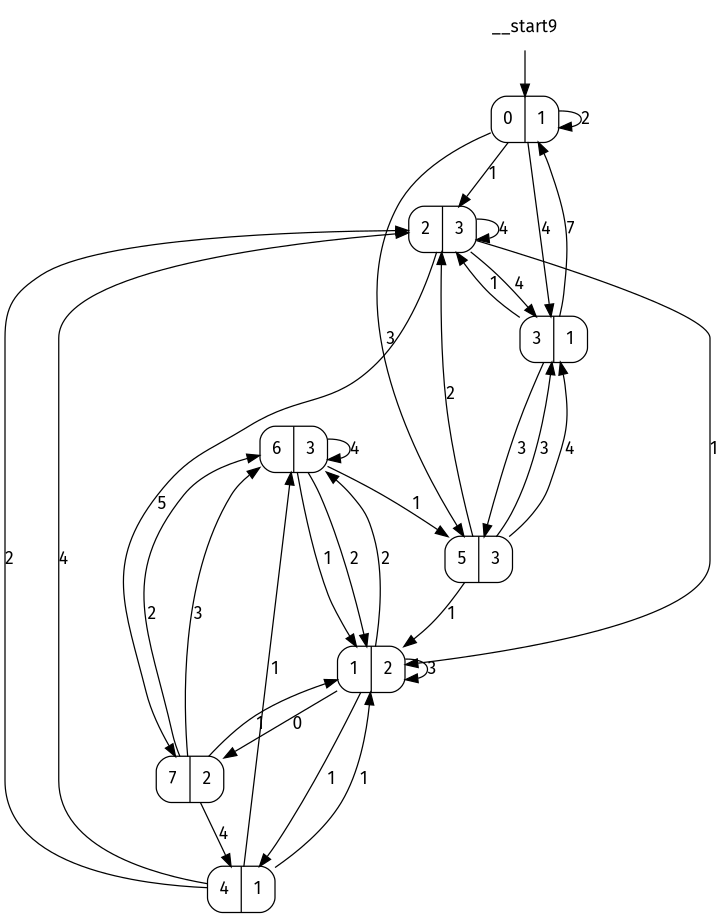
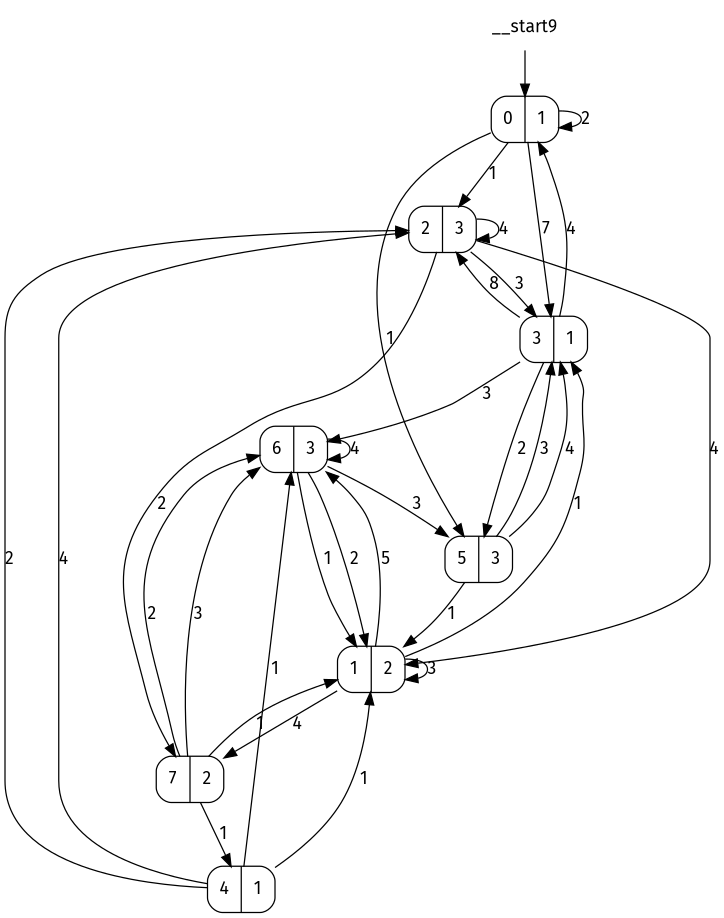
(546, 229) -> (546, 229)
(571, 229) -> (571, 229)
(494, 284) -> (494, 284)
(519, 284) -> (519, 284)
(391, 339) -> (391, 339)
(446, 402) -> none
none -> (435, 411)
(522, 449) -> (522, 449)
(714, 449) -> (714, 449)
(162, 504) -> (162, 504)
(417, 504) -> (417, 504)
(386, 559) -> (386, 559)
(298, 724) -> (298, 724)
(317, 776) -> (550, 549)
(224, 834) -> (224, 834)
